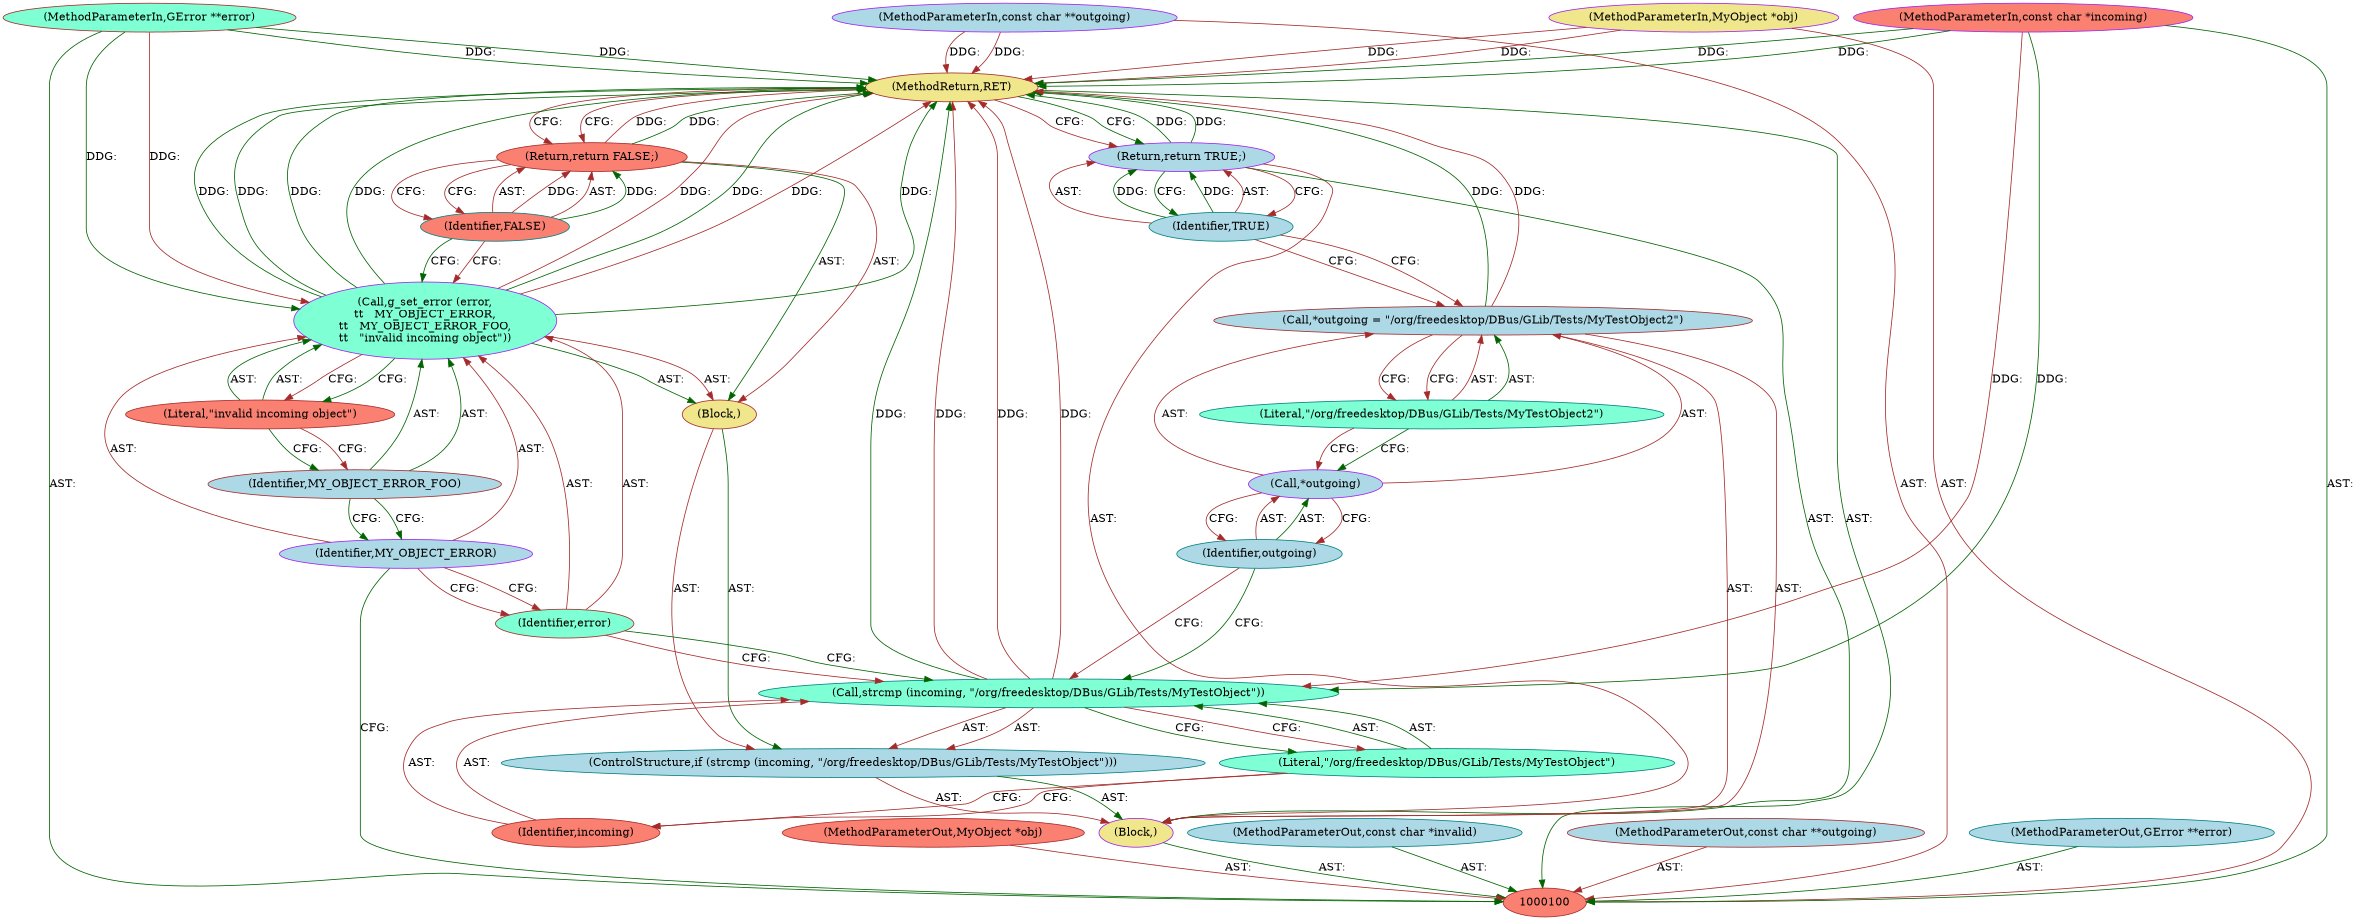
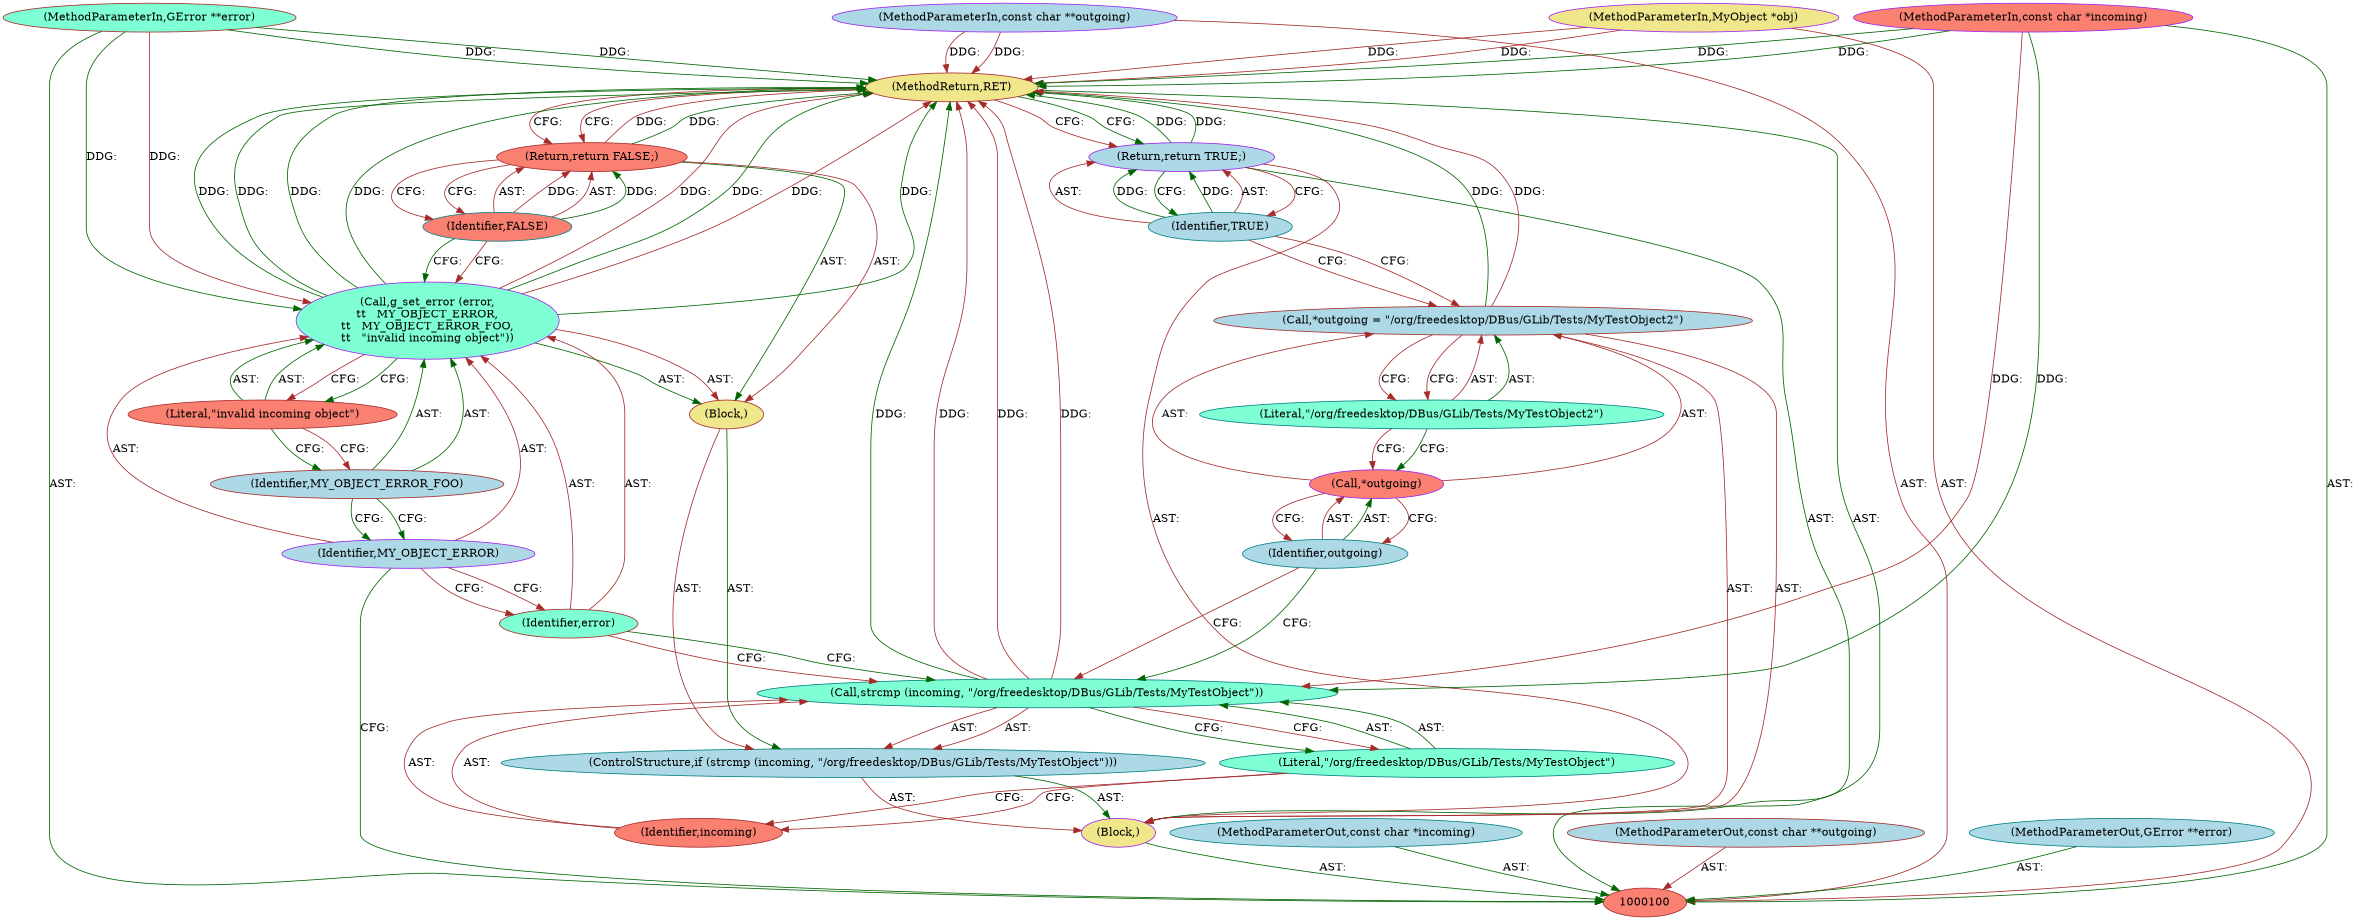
(1316, 484) -> (1376, 484)
(933, 833) -> none
(1355, 833) -> (1346, 833)
